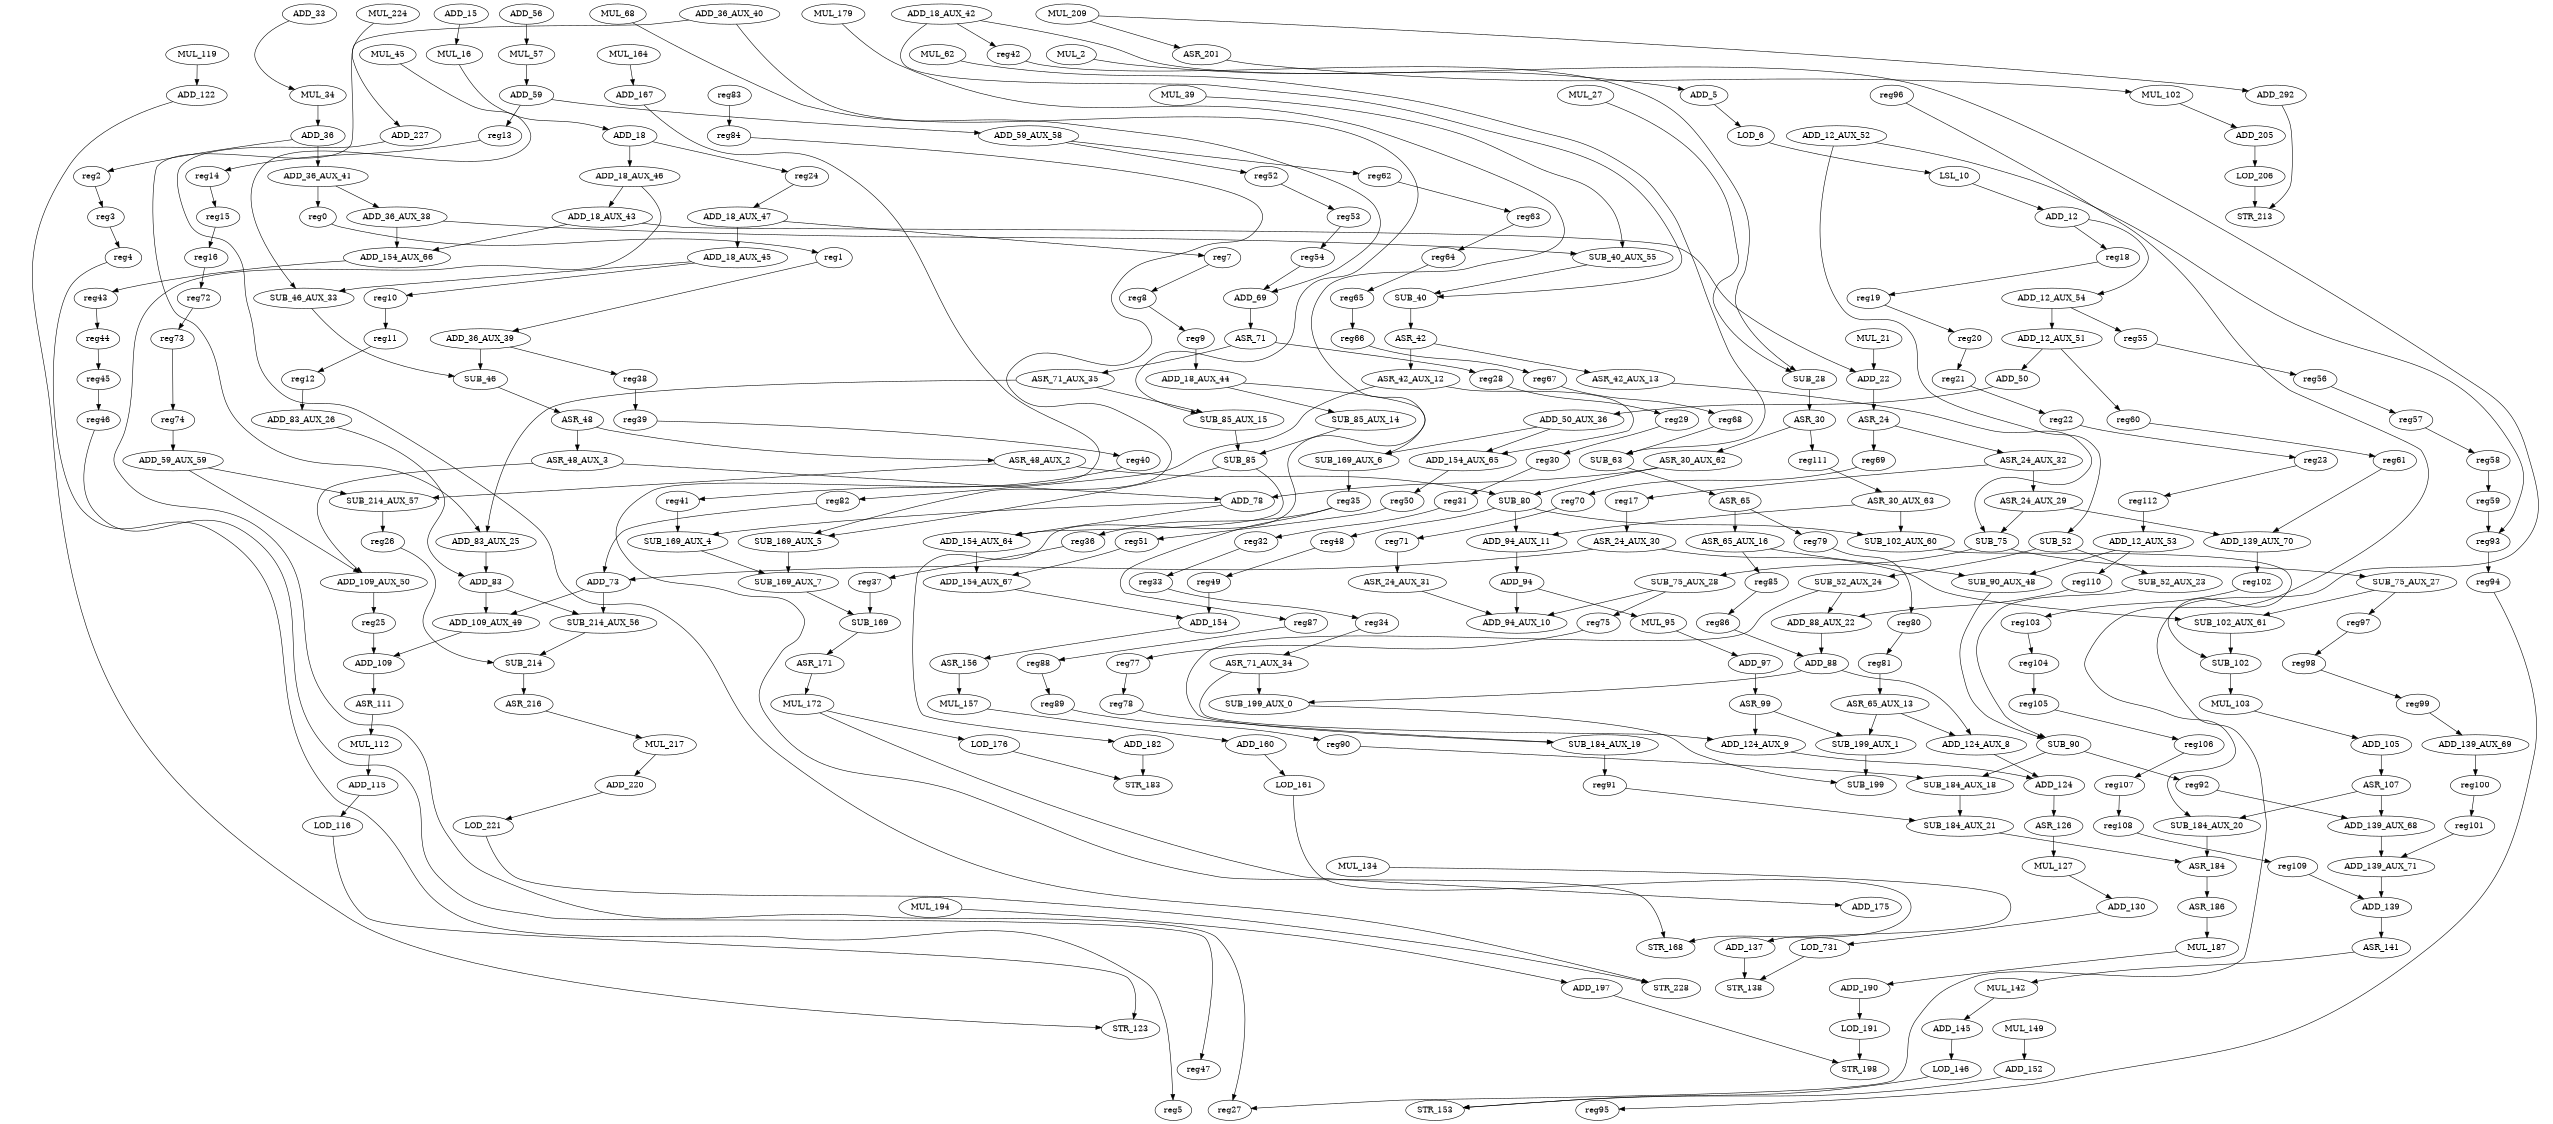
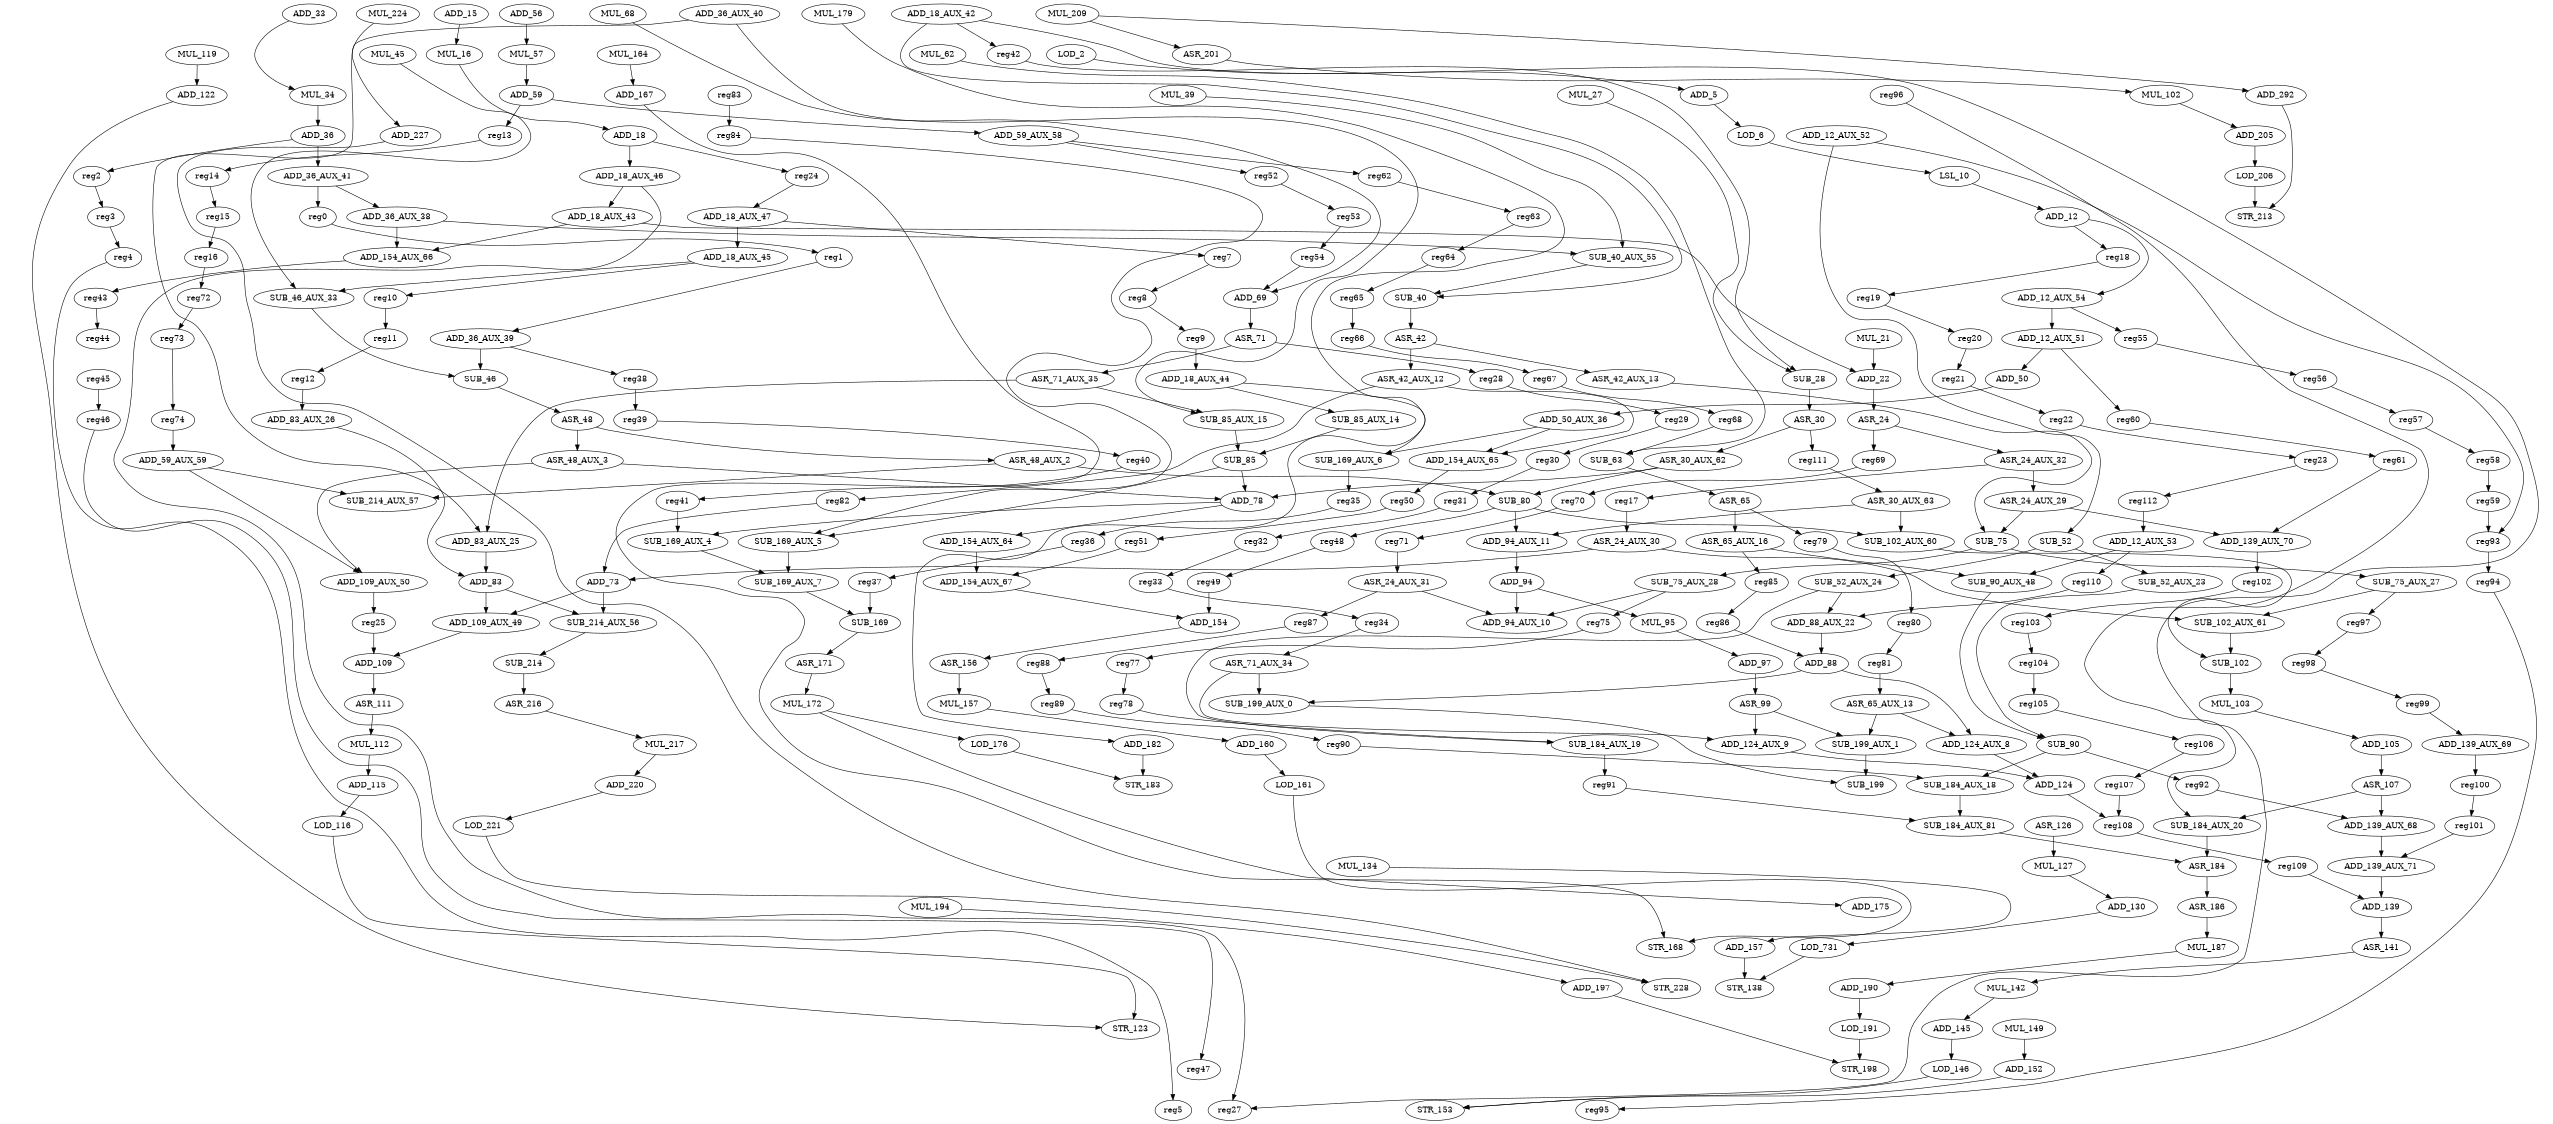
(1071, 55) -> (1071, 55)
(98, 356) -> none
(1210, 525) -> (1243, 480)
(383, 542) -> none
(1141, 563) -> (1352, 603)
(2054, 803) -> (2084, 804)
(1960, 826) -> (1960, 826)
(1745, 948) -> (1745, 948)
